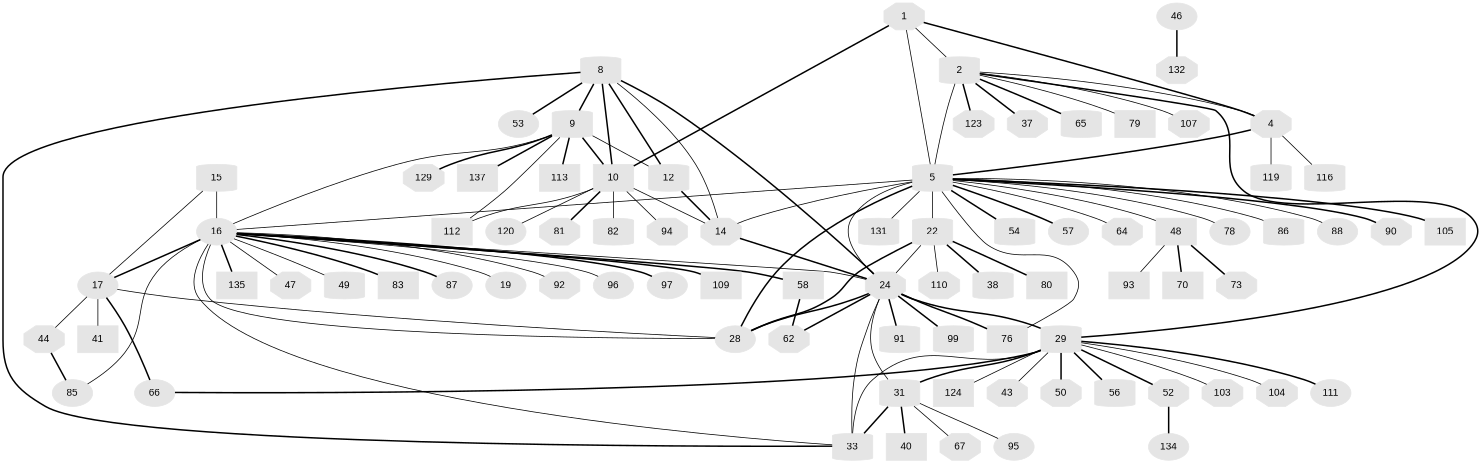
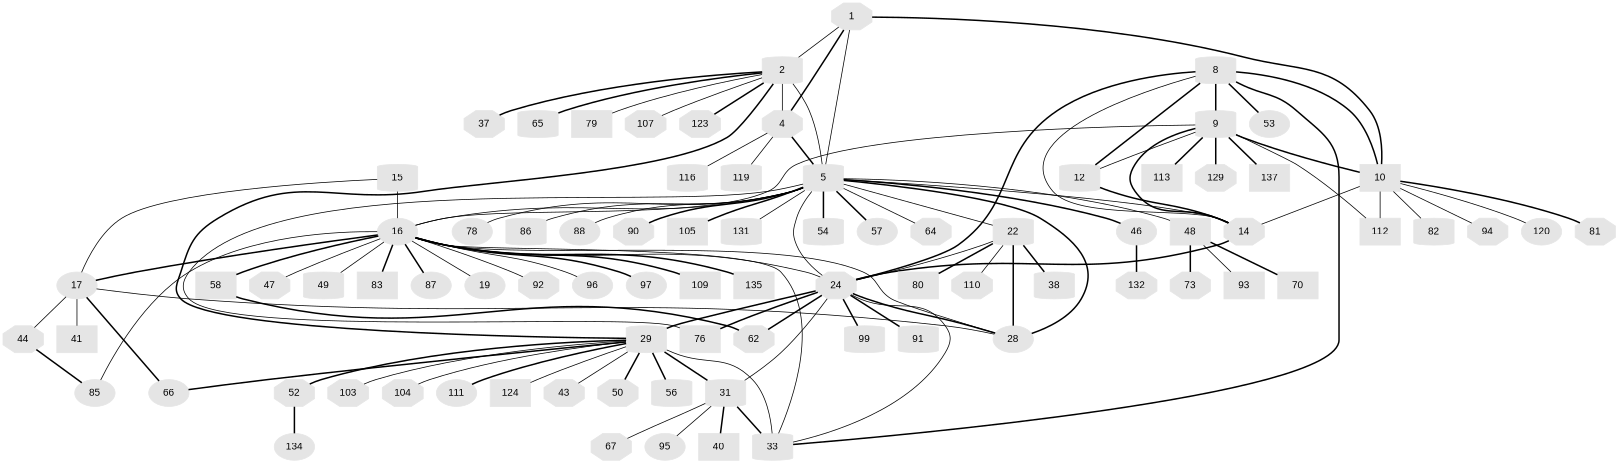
none -> (1135, 192)
none -> (983, 194)
